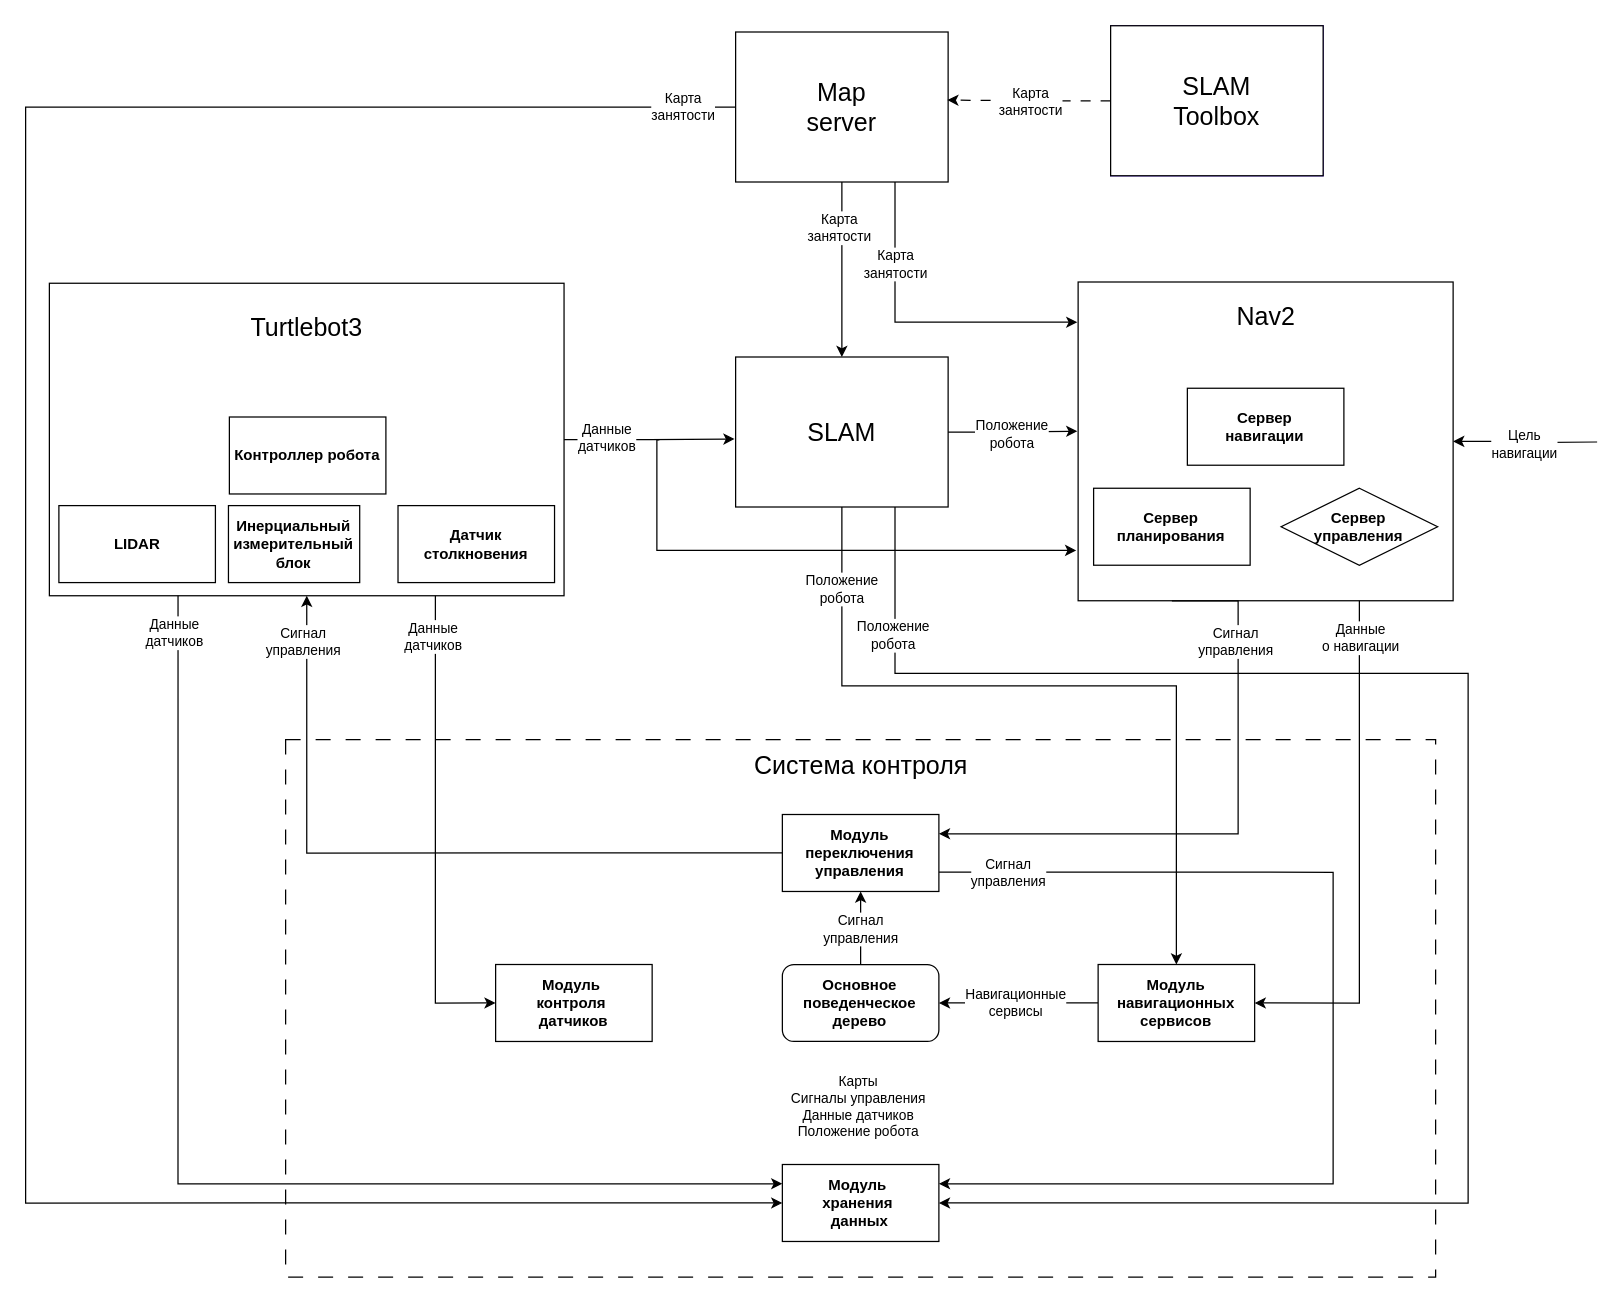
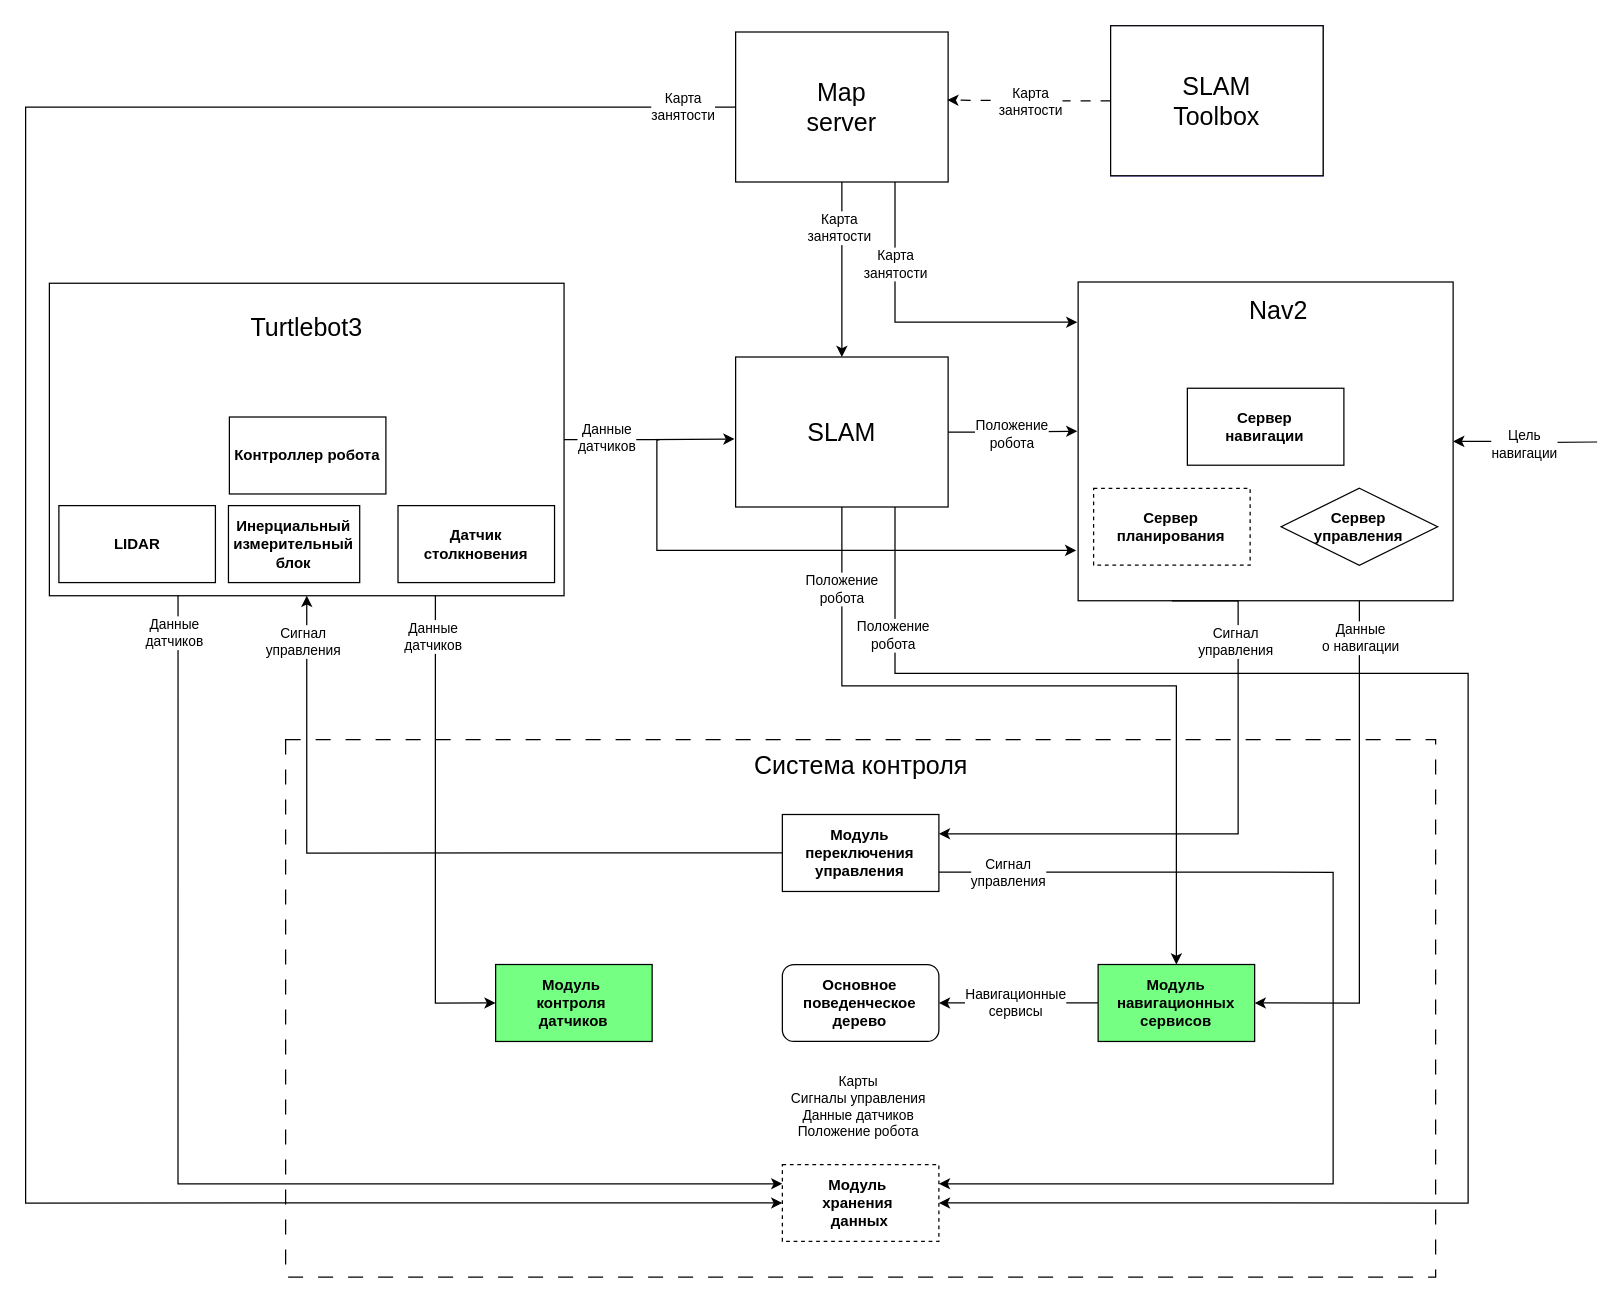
(1266, 316) -> (1278, 310)
(1172, 527) -> (1172, 527)
(861, 933) -> none
(574, 1003) -> (574, 1003)
(1176, 1003) -> (1176, 1003)
(861, 1203) -> (861, 1203)
